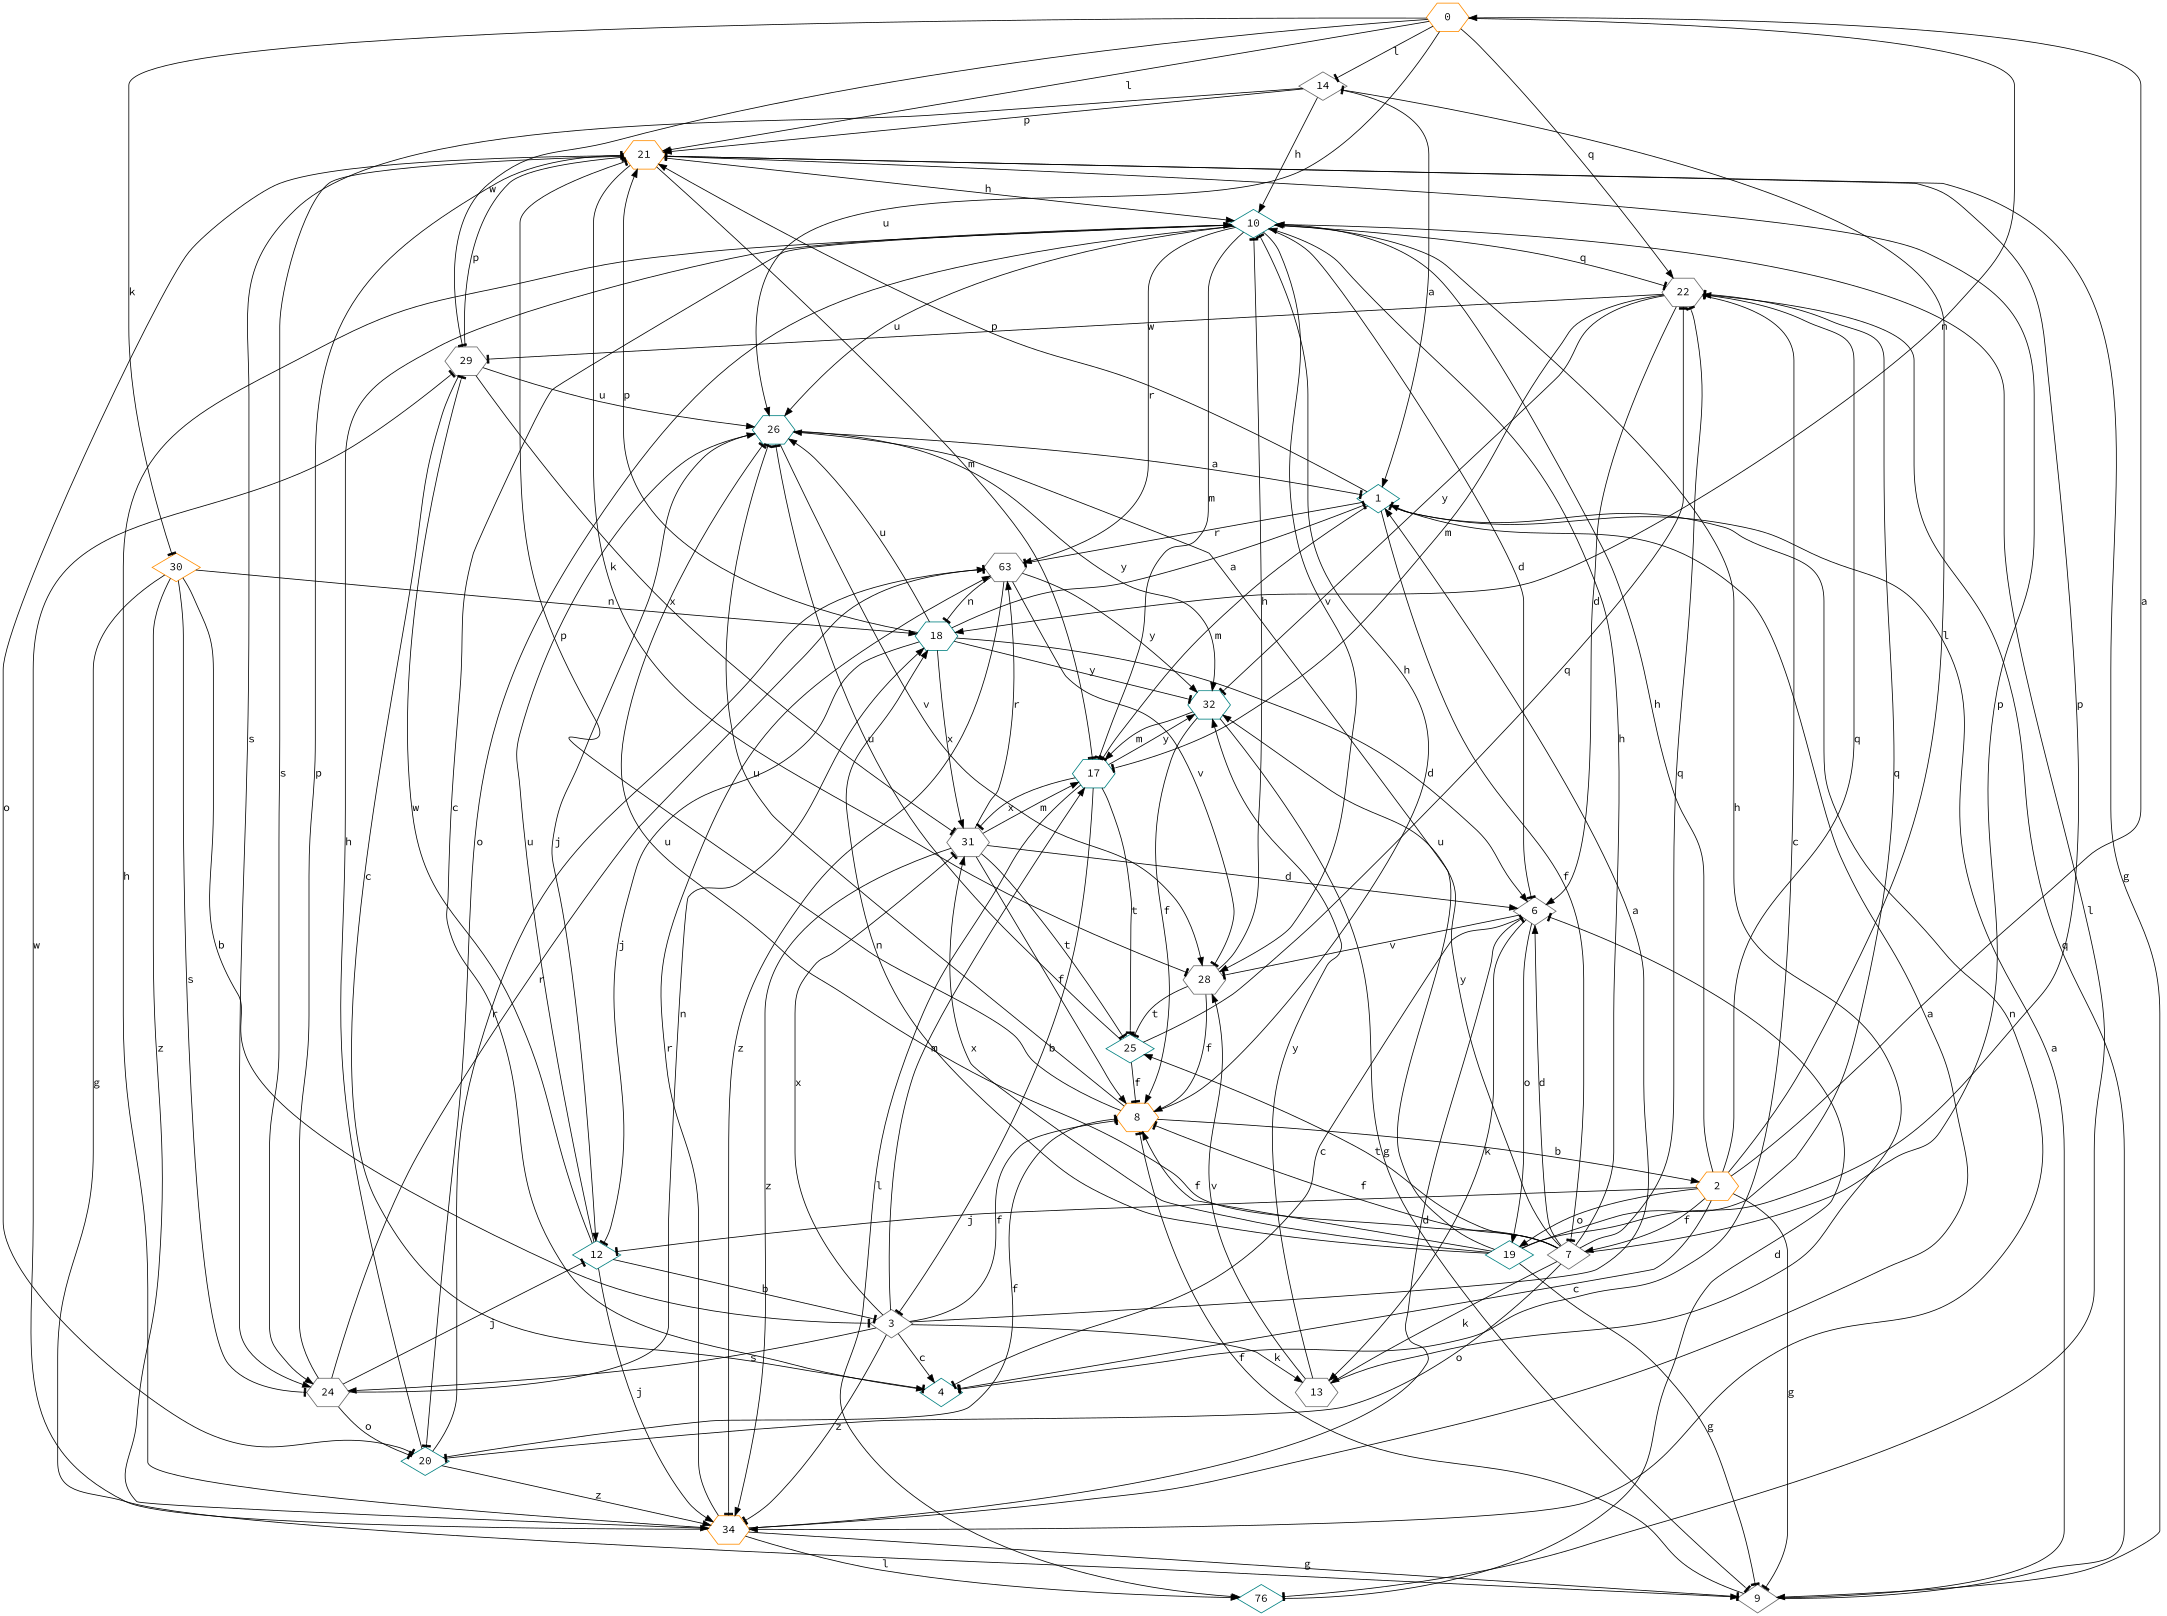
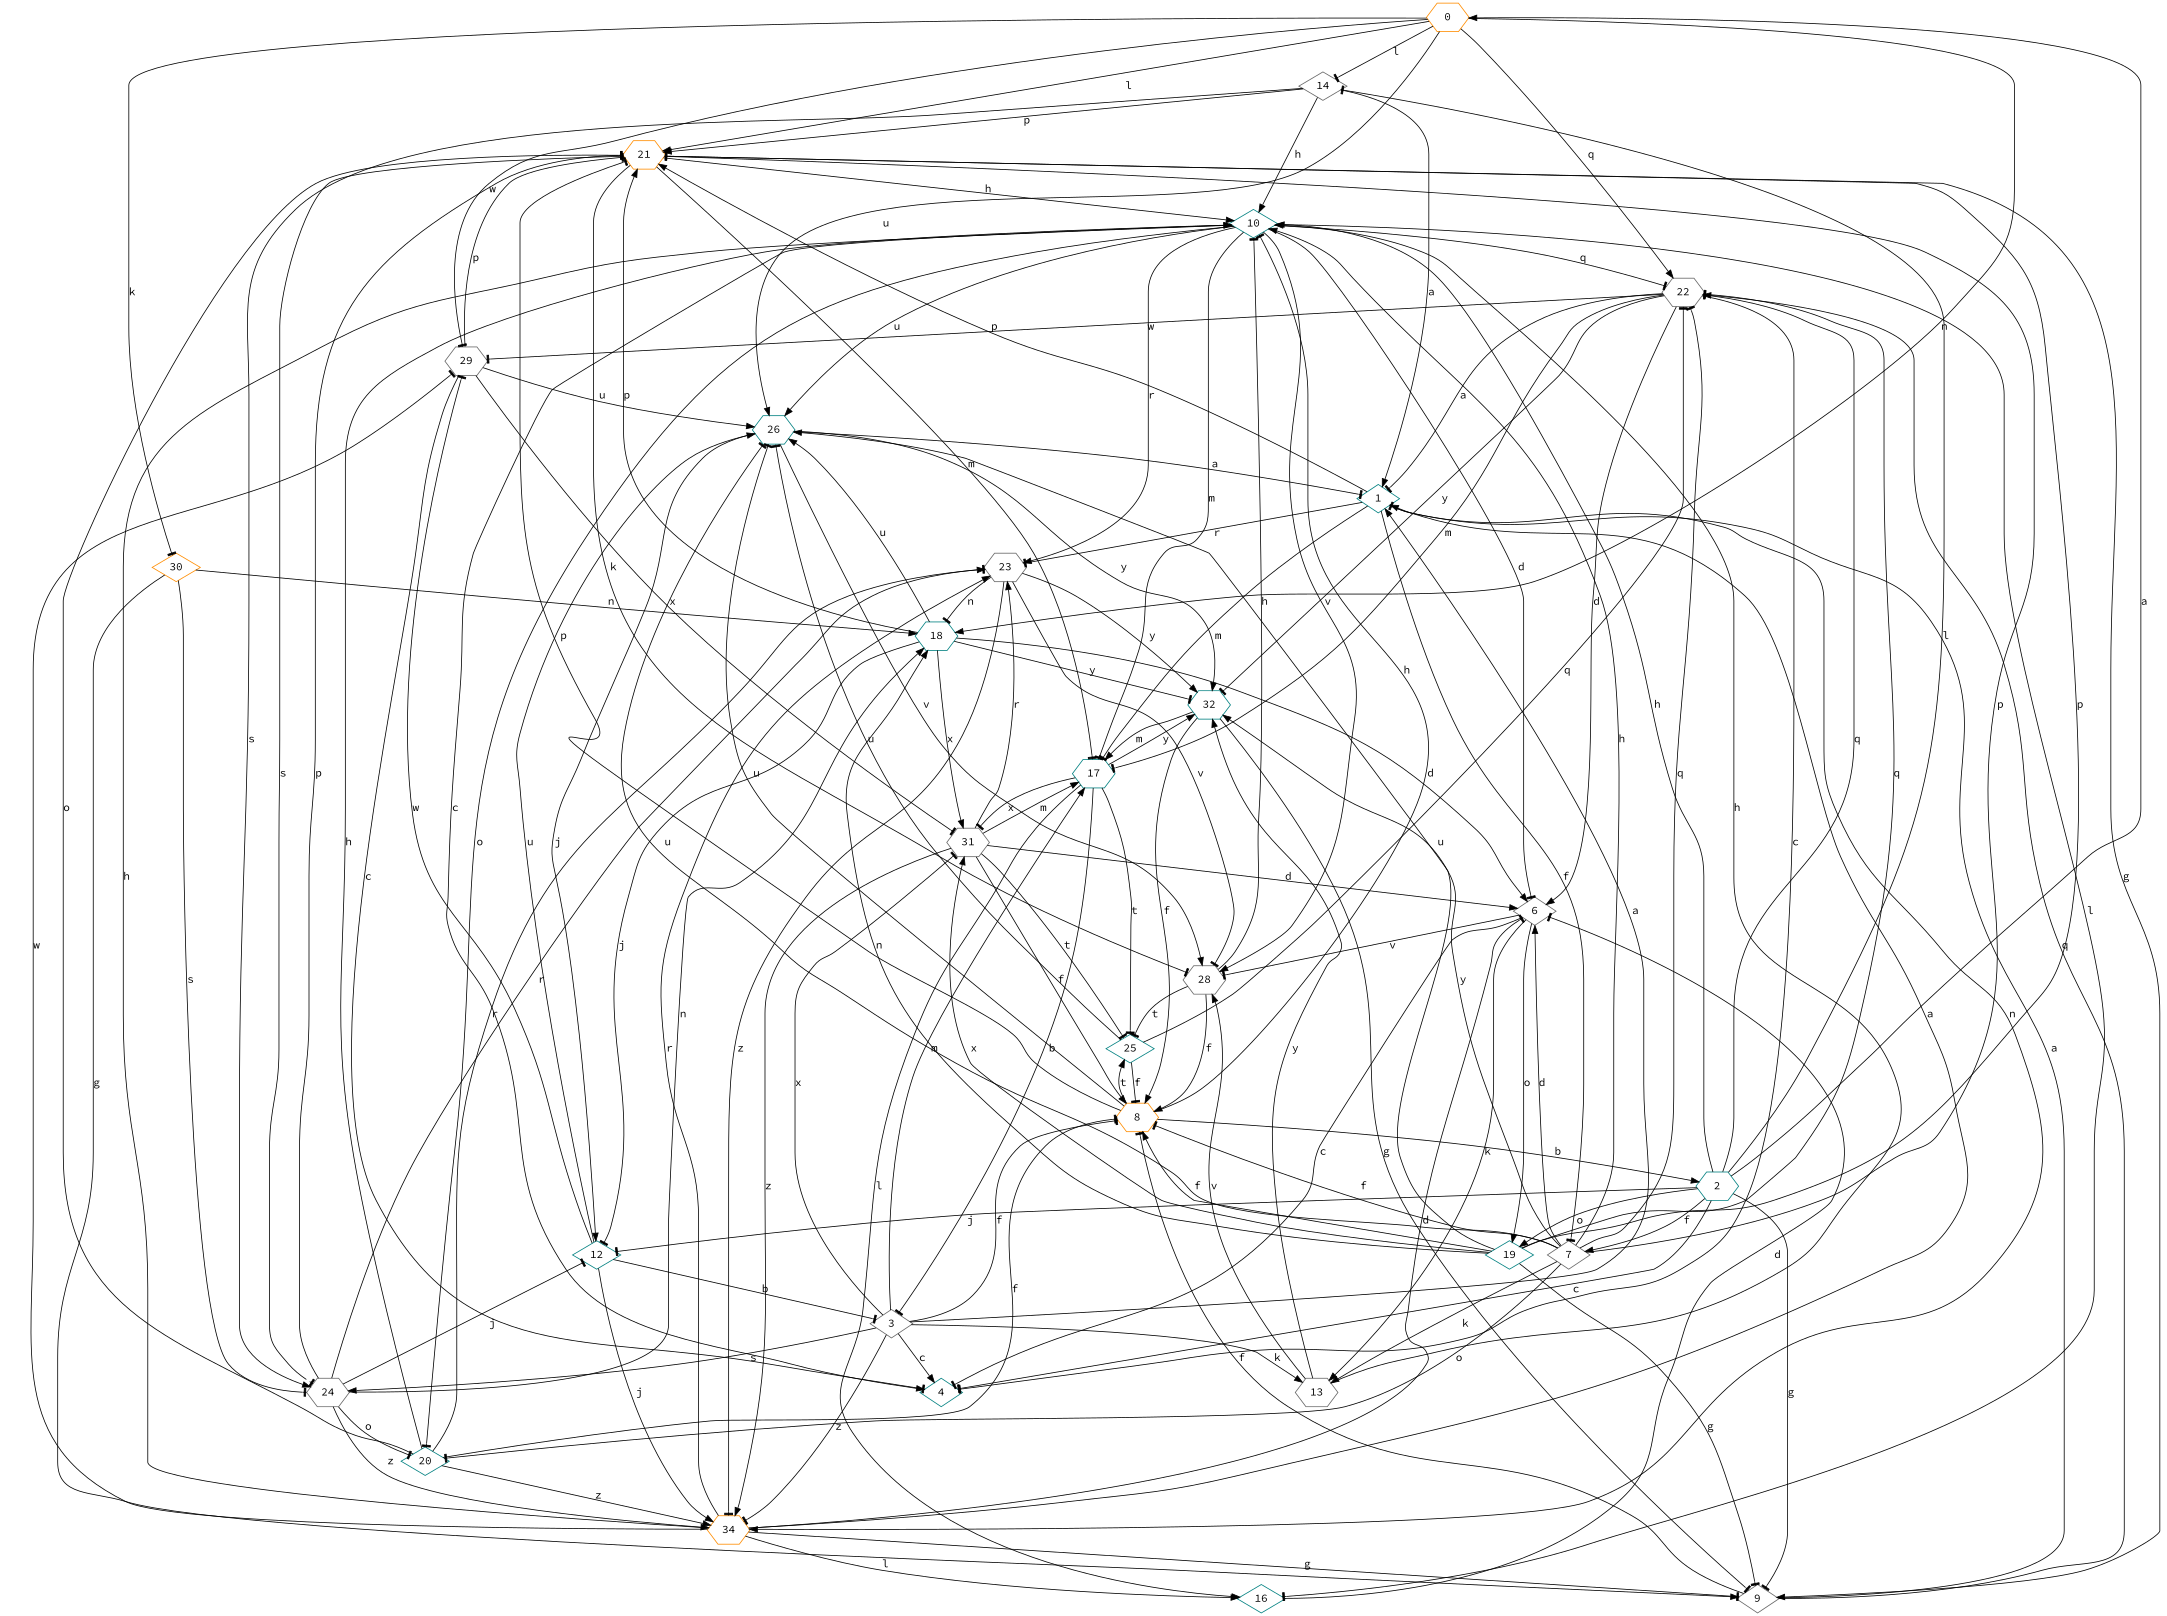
(1005, 567) -> (1005, 567)
(1158, 574) -> (1497, 347)
(280, 635) -> (280, 635)
(3, 741) -> (63, 725)
(316, 1130) -> none
(1358, 1148) -> (1119, 1086)
(1717, 1186) -> (1717, 1186)
(157, 1286) -> (498, 1504)
(1261, 1599) -> (1261, 1599)
